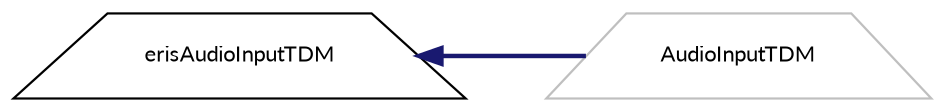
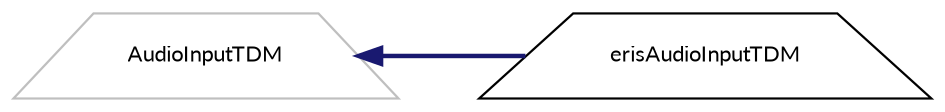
(514, 56) -> (453, 56)
